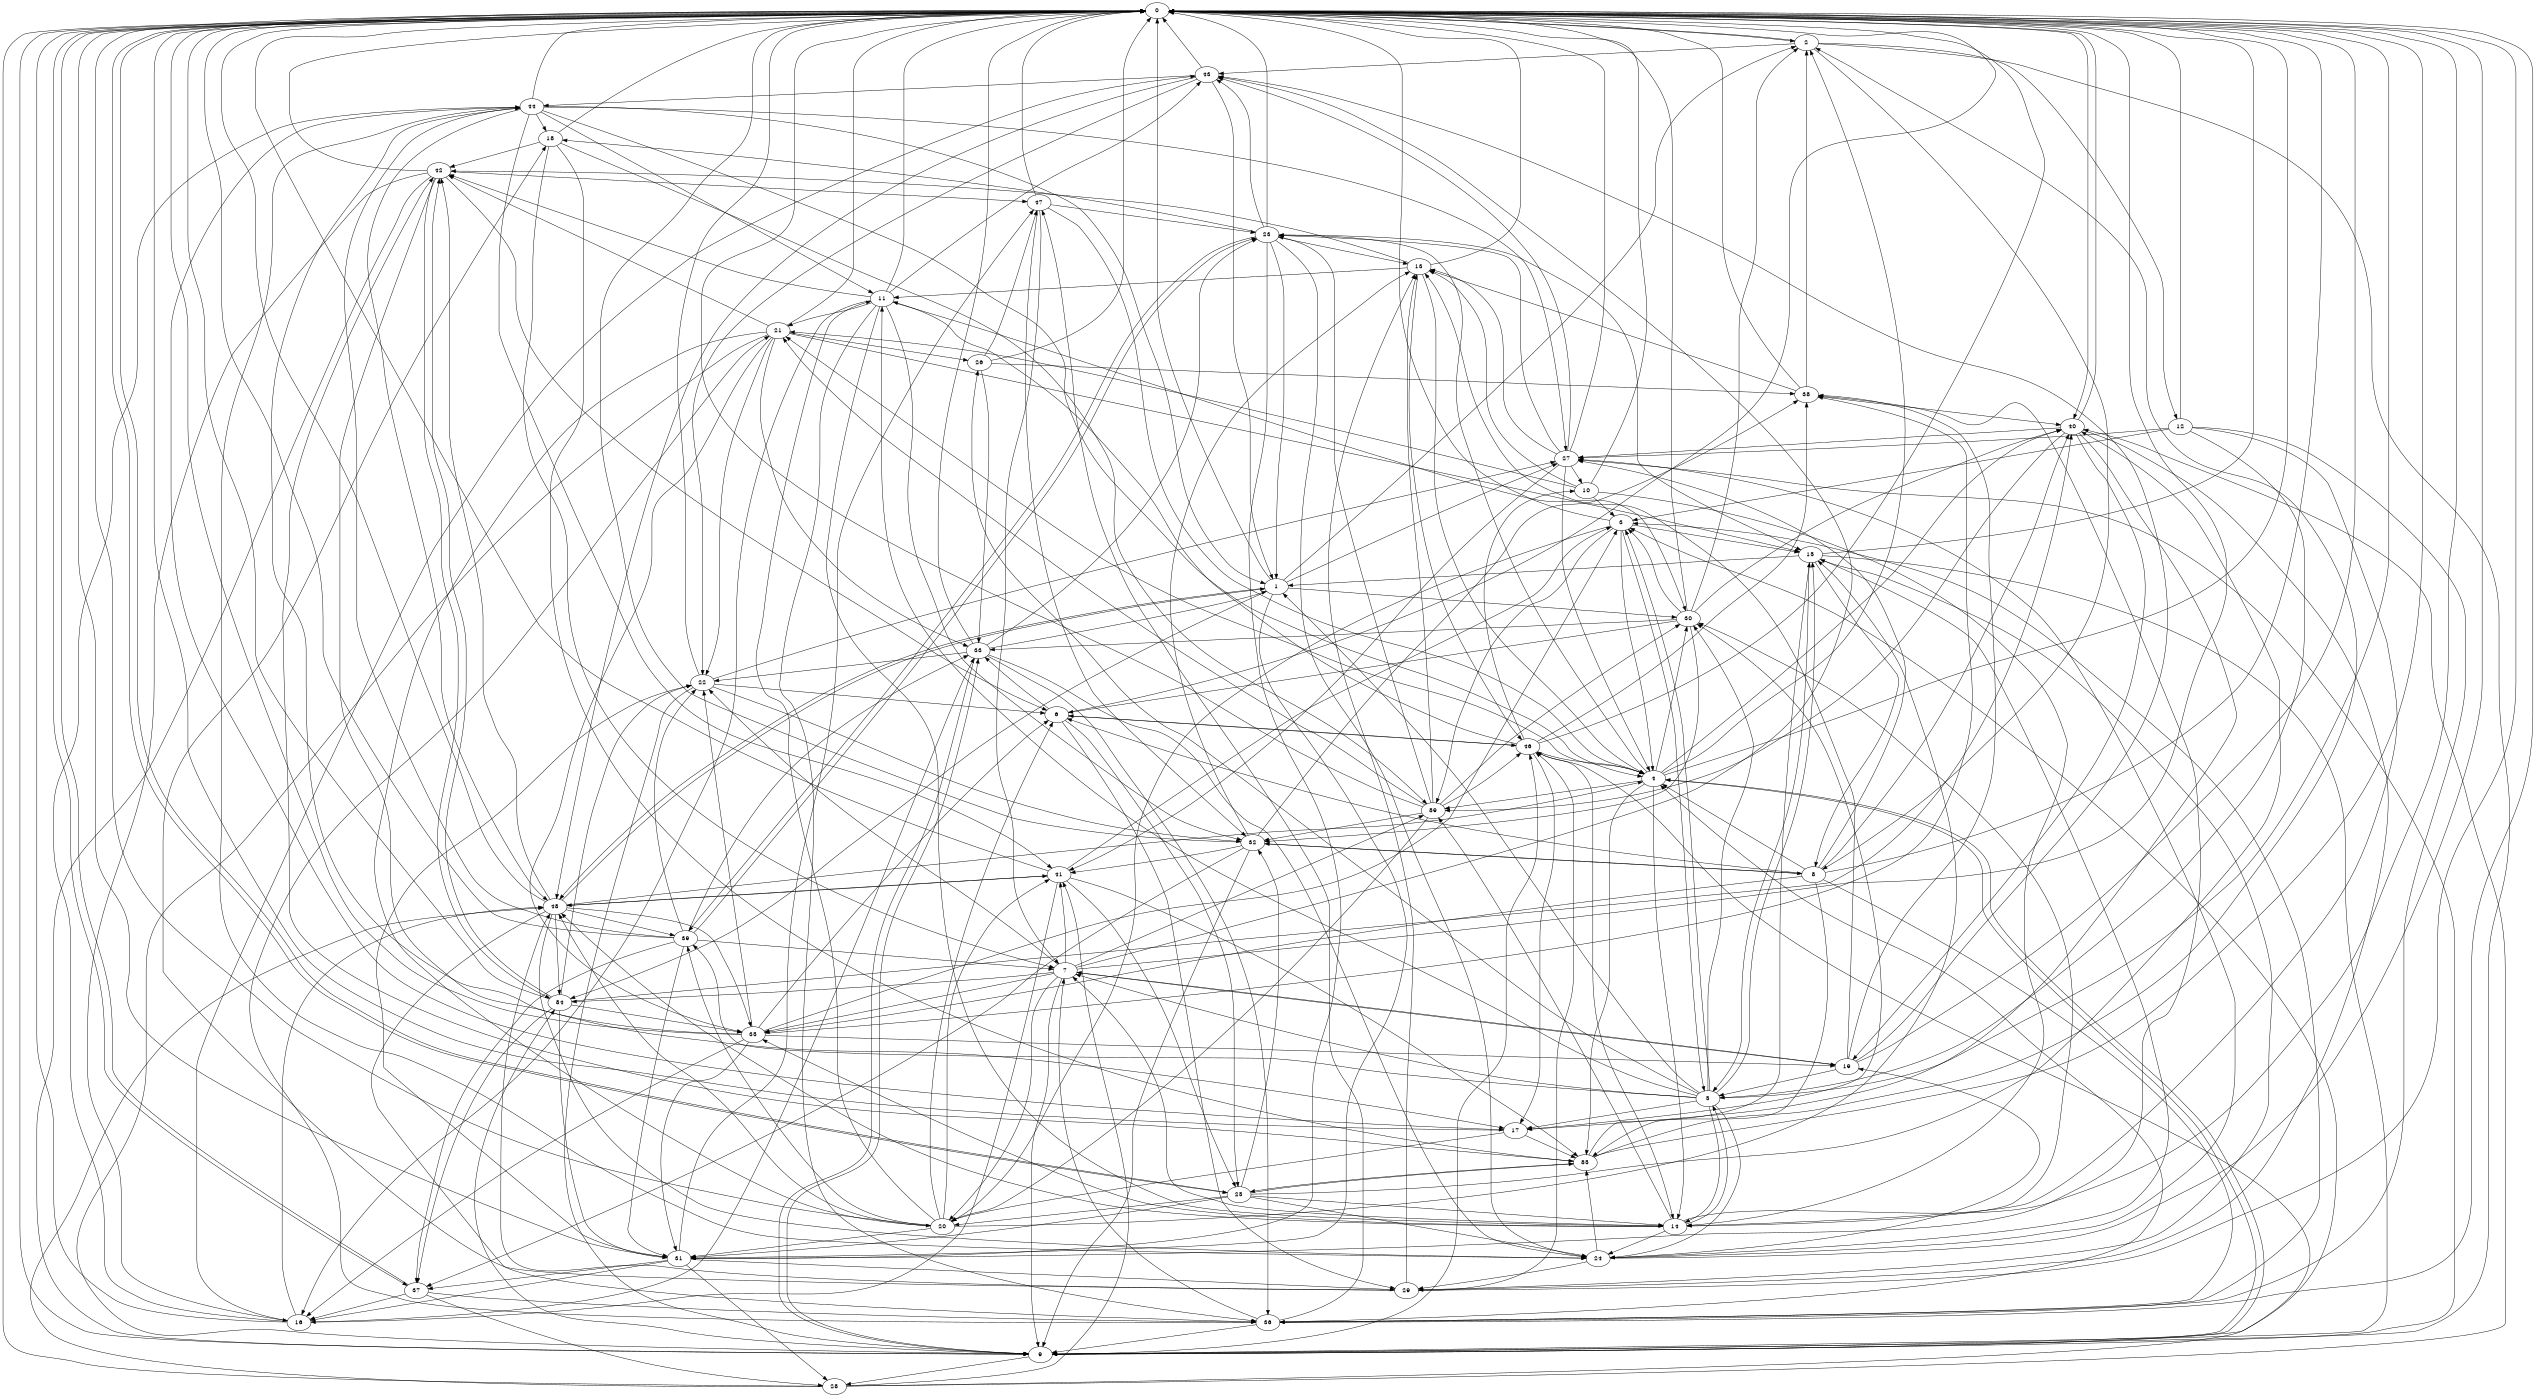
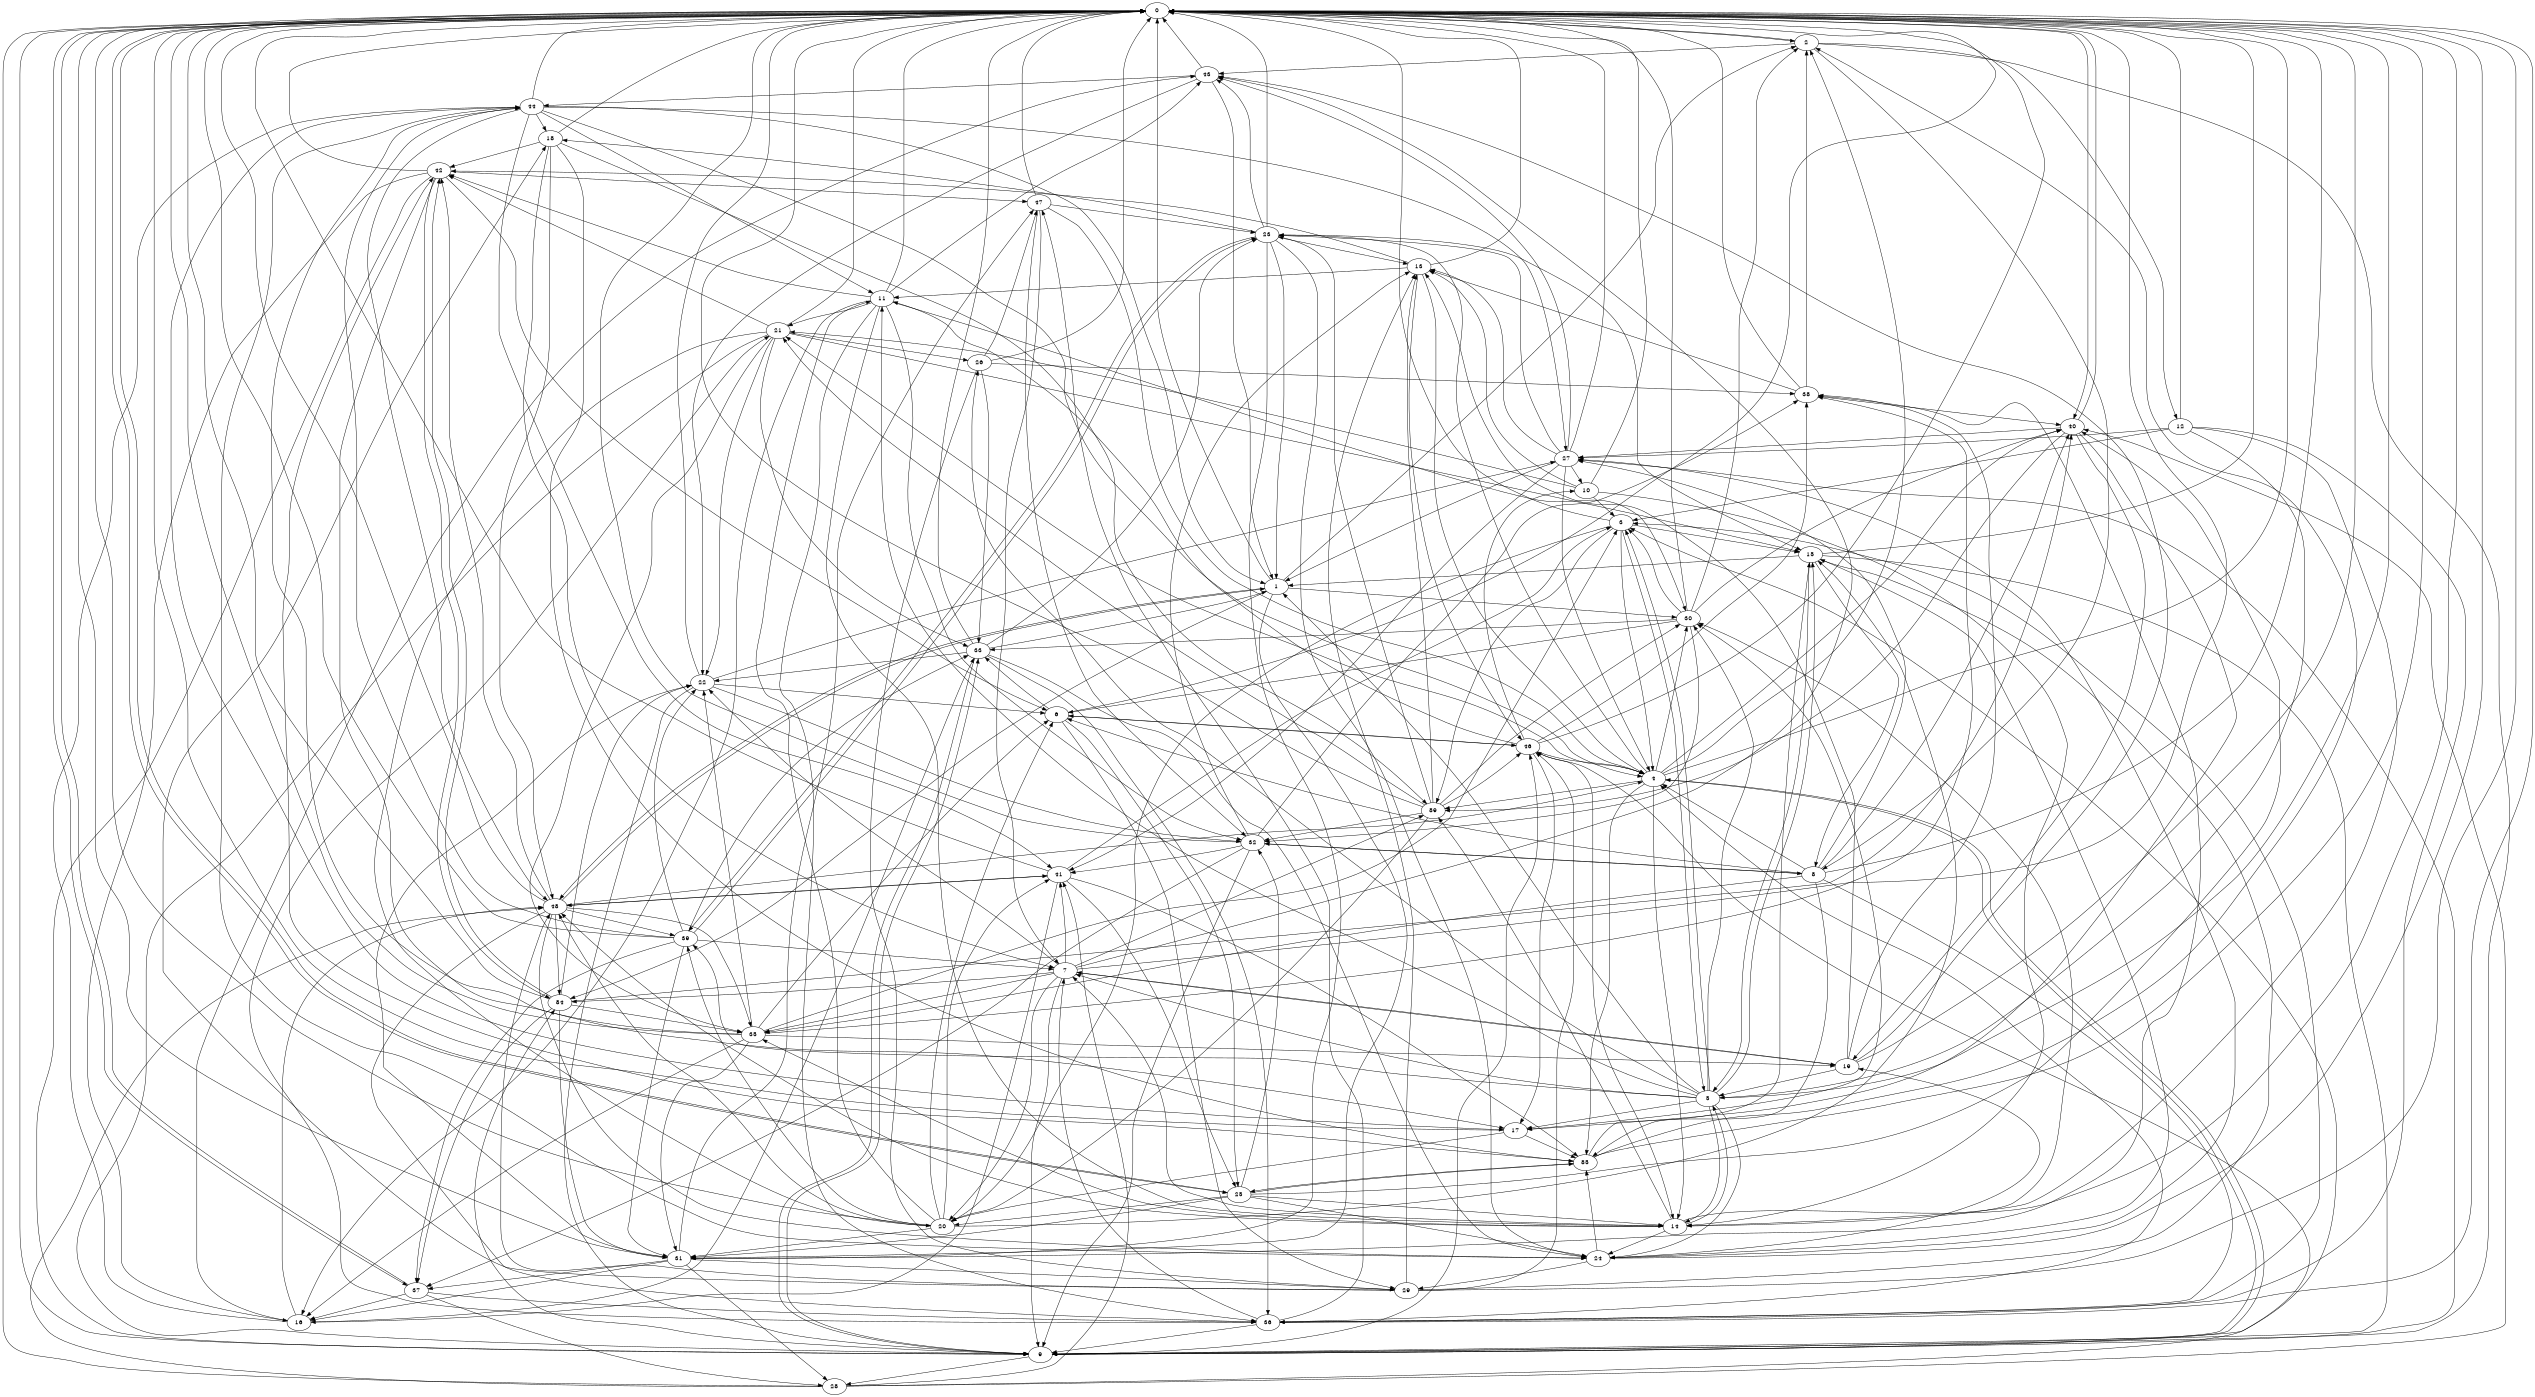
(37, 223) -> none
(708, 347) -> (502, 522)
(1426, 519) -> (1428, 515)
(2271, 1156) -> (896, 1033)
